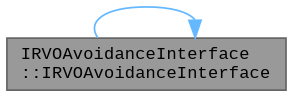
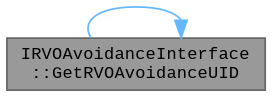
(146, 64) -> (136, 64)
